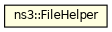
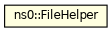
(56, 16) -> (56, 16)
